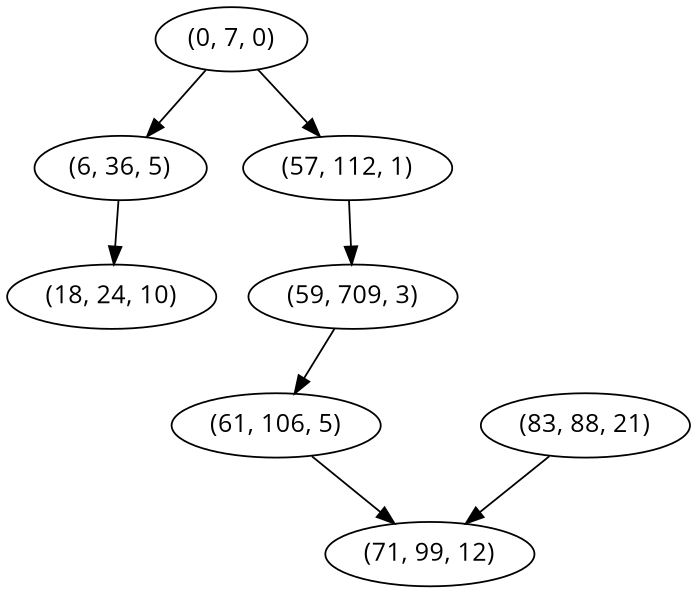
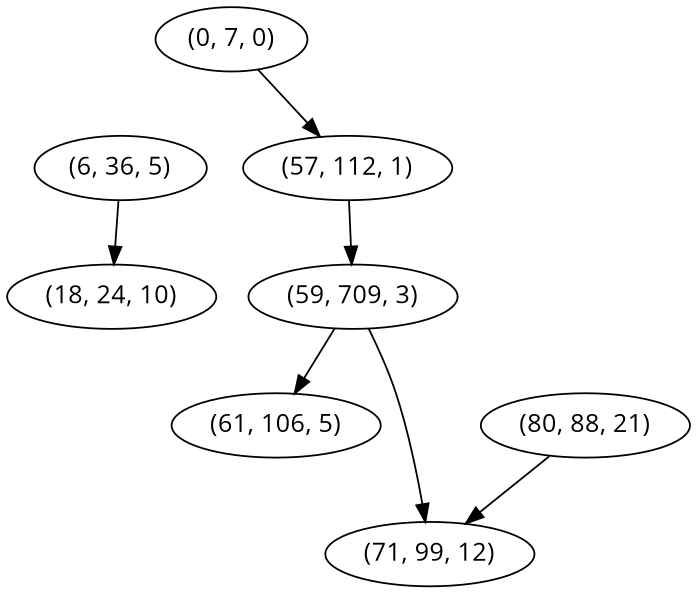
(182, 97) -> none
(585, 425) -> (585, 425)
(346, 484) -> (402, 414)
